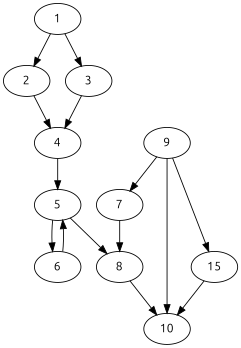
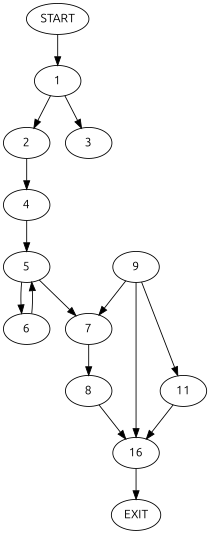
none -> (58, 19)
(75, 108) -> none
(86, 233) -> (55, 295)
(214, 267) -> (183, 391)
(167, 329) -> (136, 453)
none -> (136, 515)
